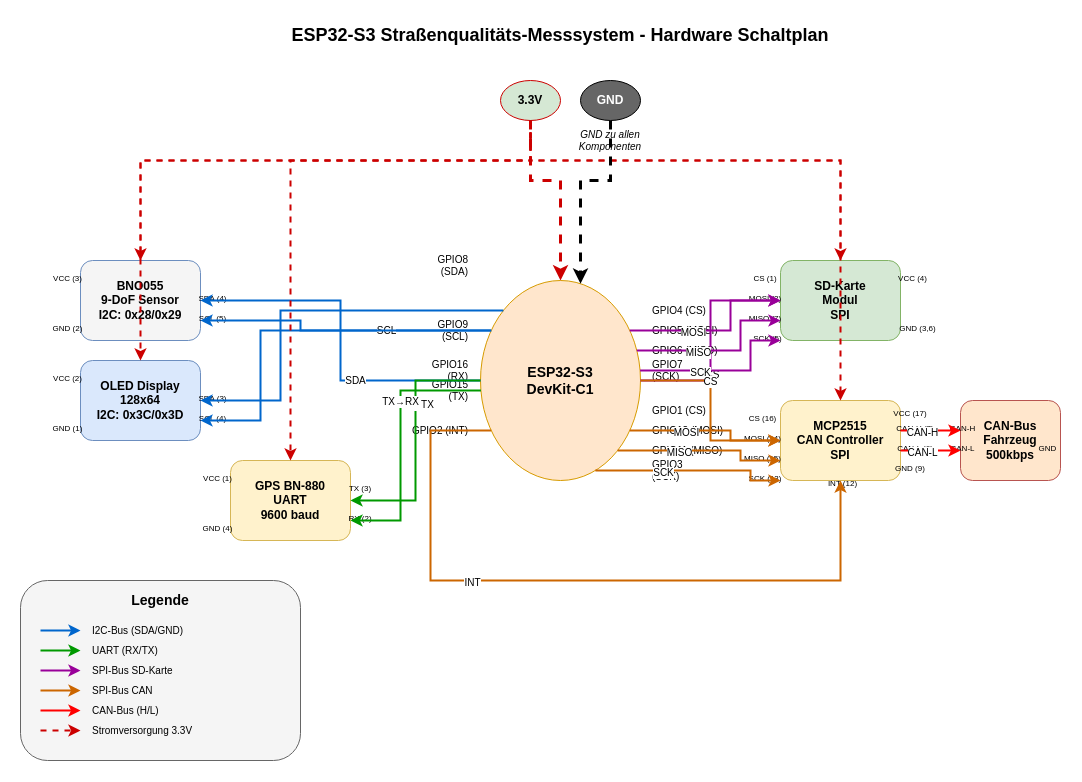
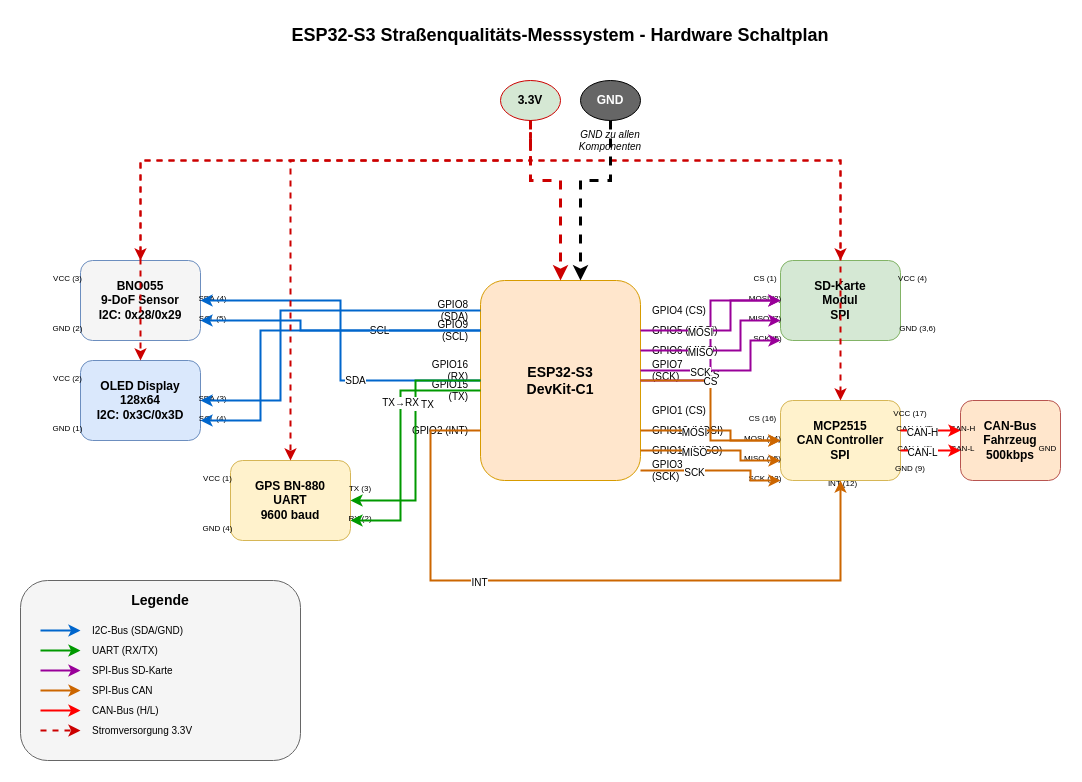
(441, 266) -> (441, 311)
(561, 381) -> (561, 381)
